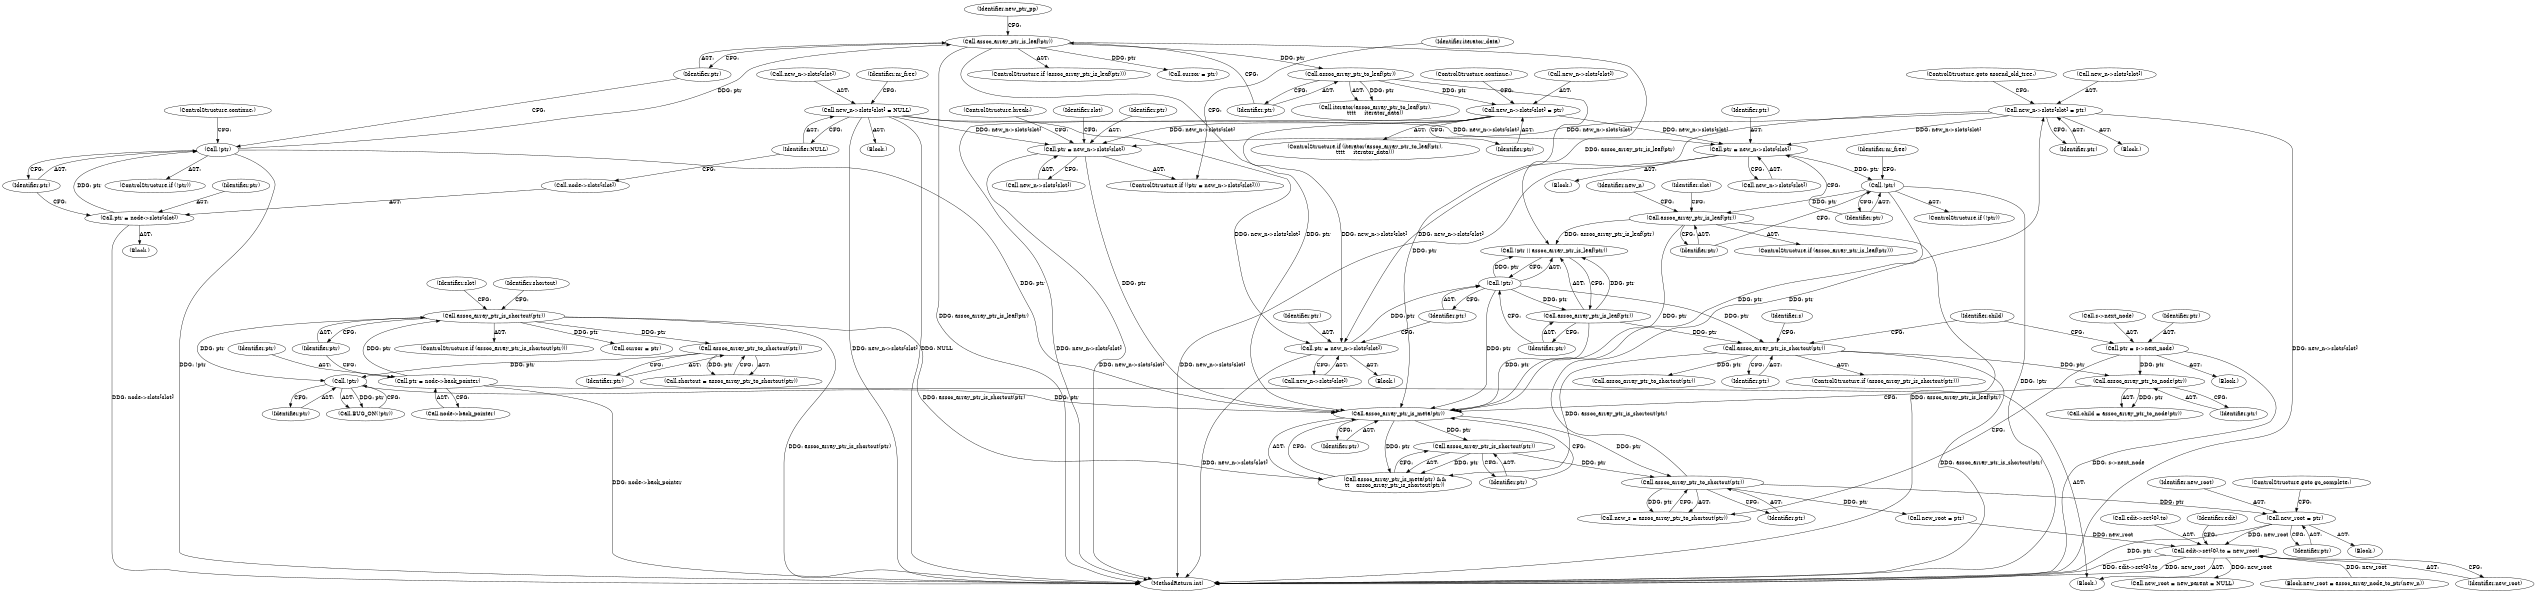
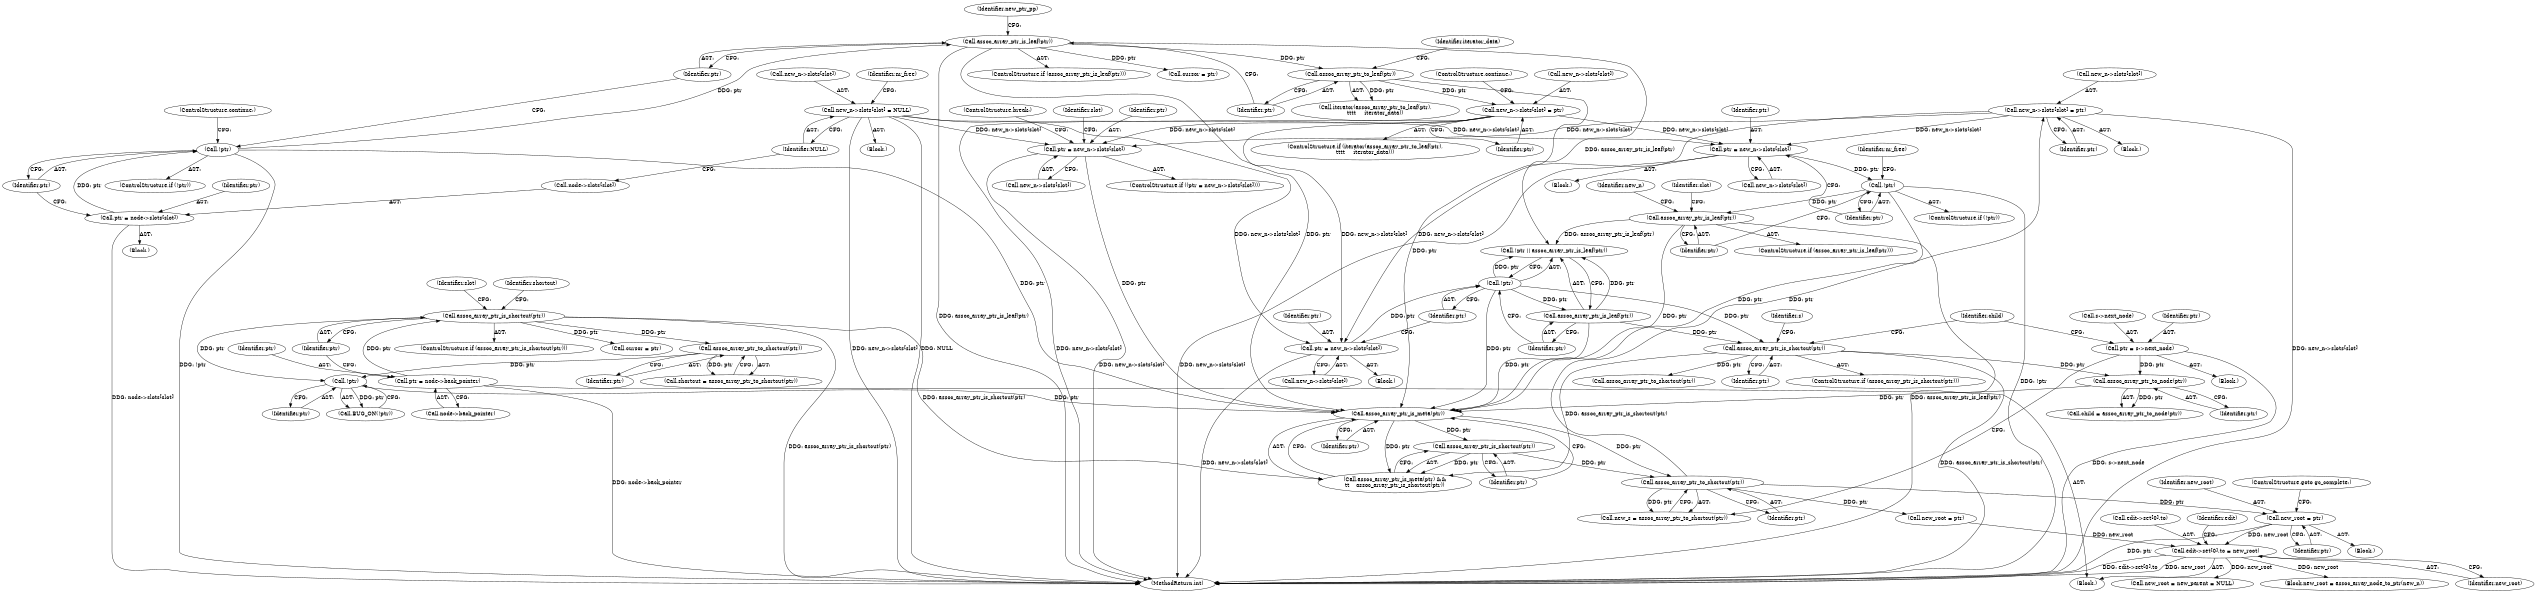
(1275, 73) -> (1412, 58)
(1981, 75) -> none
(1892, 398) -> (1892, 398)
(2324, 563) -> (2283, 567)
